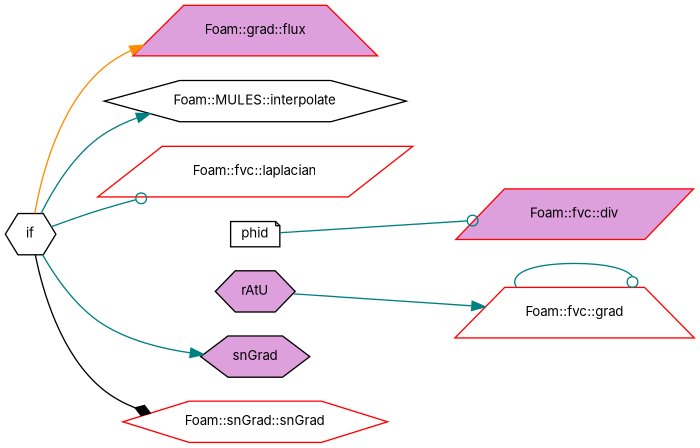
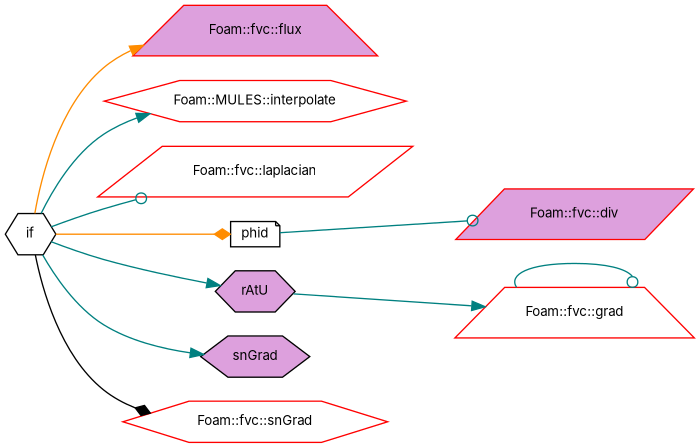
(255, 31) -> (255, 31)
(255, 101) -> (255, 101)
none -> (135, 234)
none -> (128, 266)
(255, 422) -> (255, 422)
